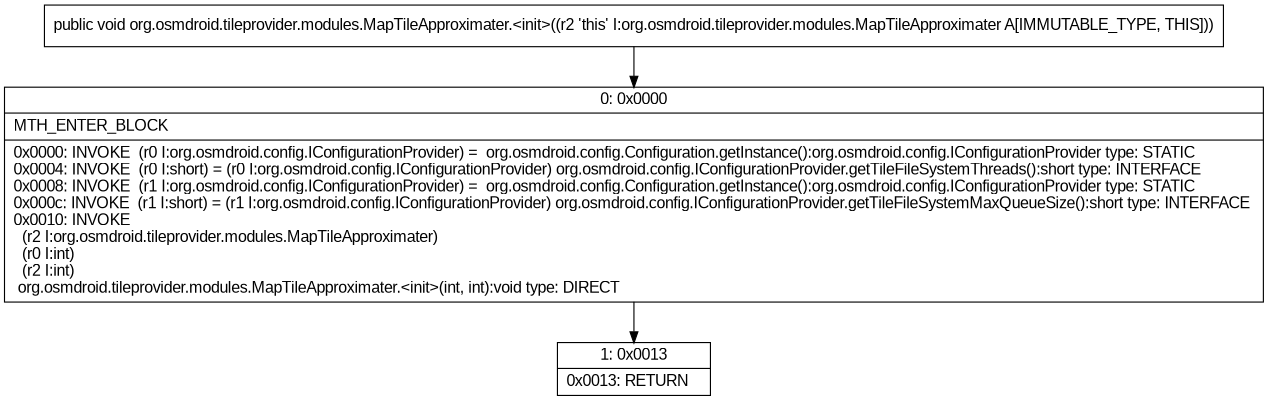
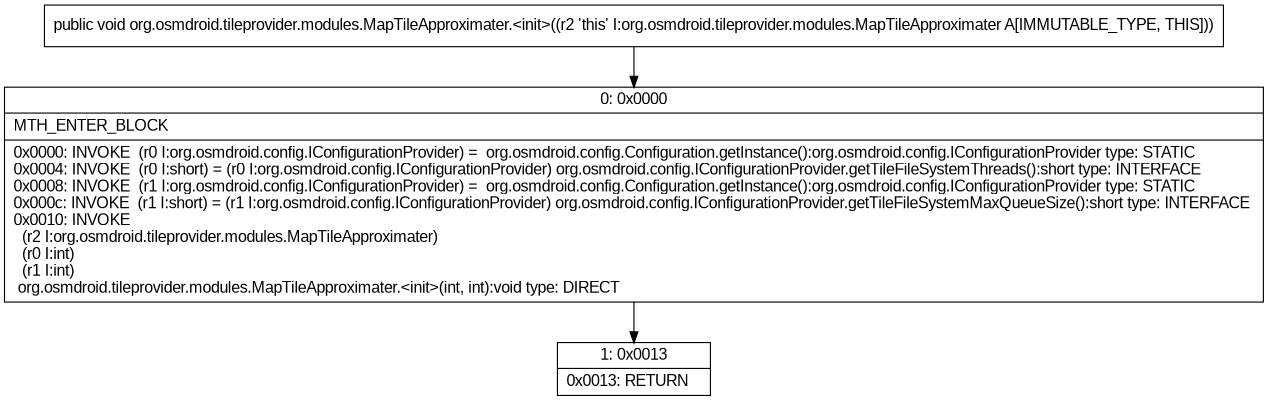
(44, 271) -> (44, 271)
